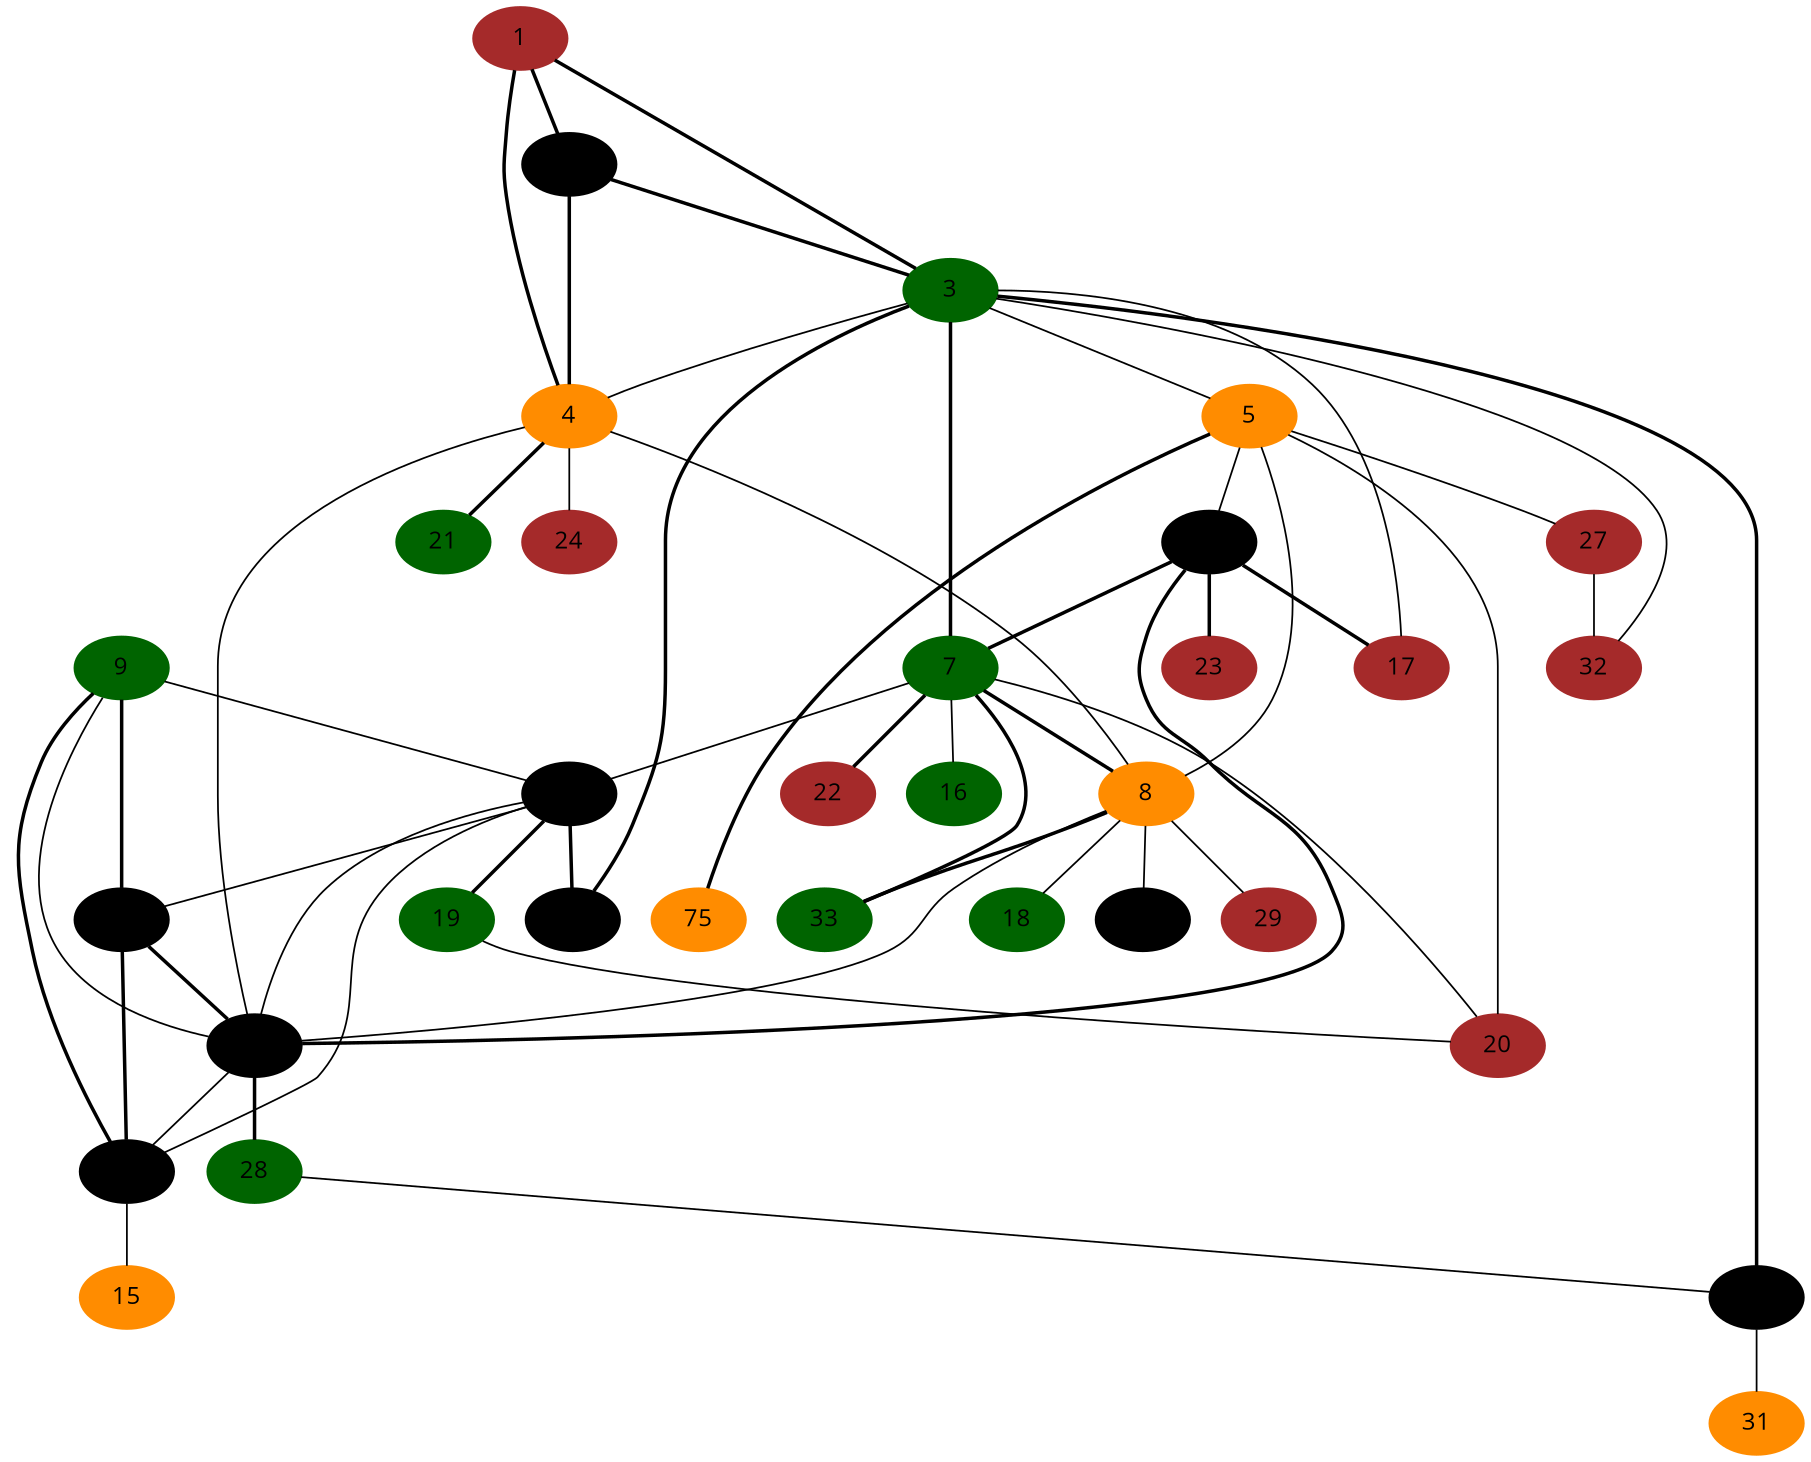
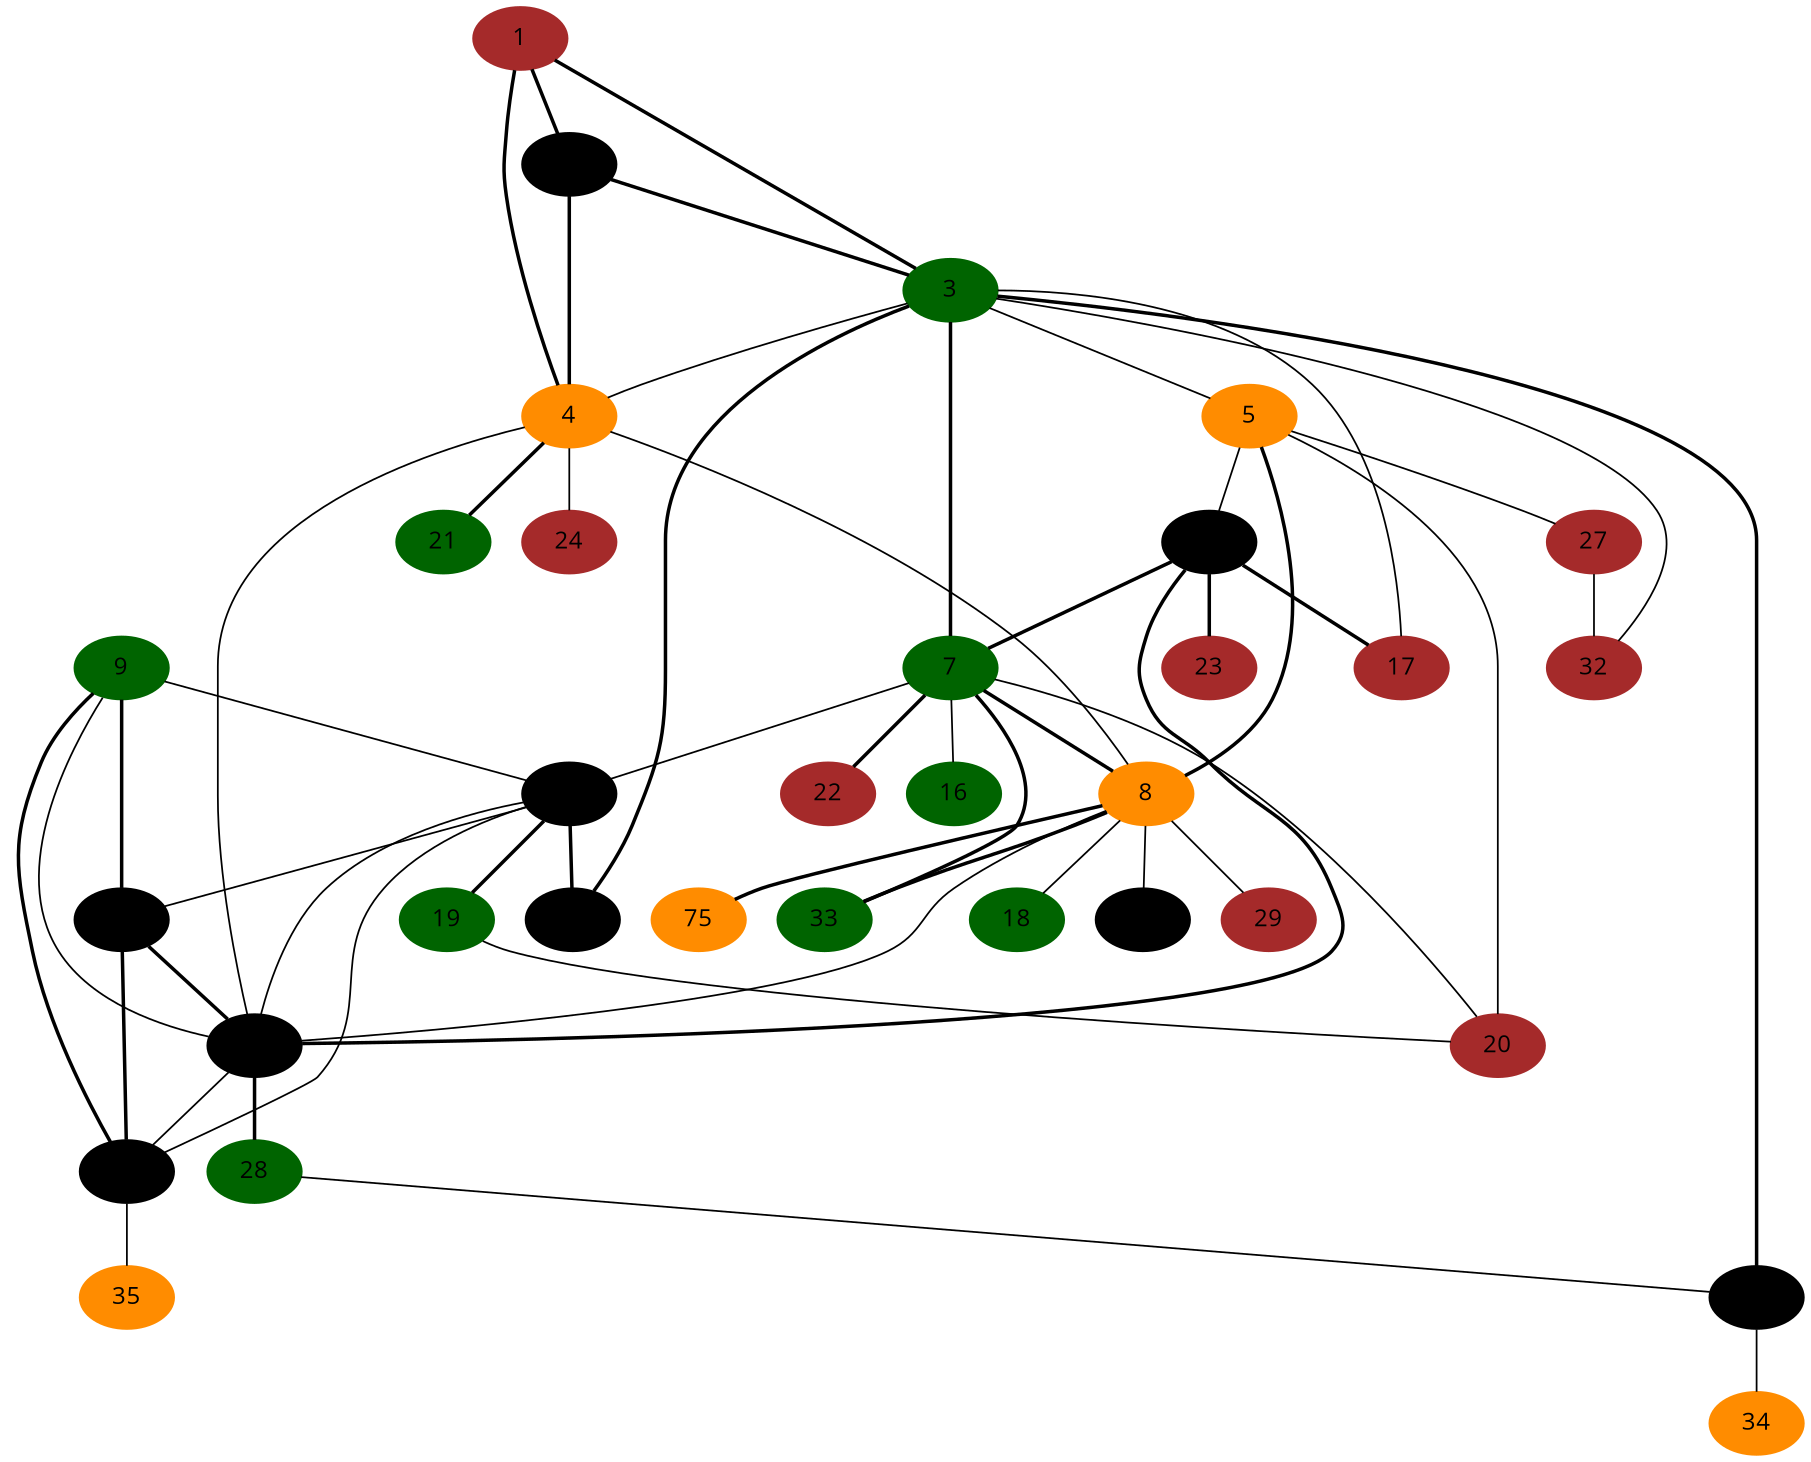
(910, 611) -> (917, 849)
(1291, 632) -> (1291, 632)
(127, 1297) -> (127, 1297)
(1757, 1423) -> (1757, 1423)
